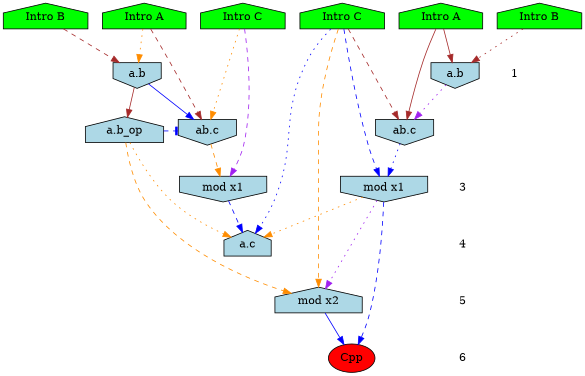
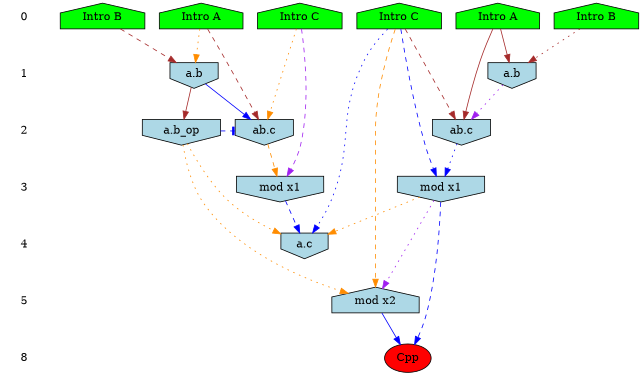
none -> (24, 17)
none -> (24, 131)
(125, 131) -> (181, 131)
(182, 239) -> (239, 240)
(248, 245) -> (305, 245)
(463, 358) -> (24, 358)
